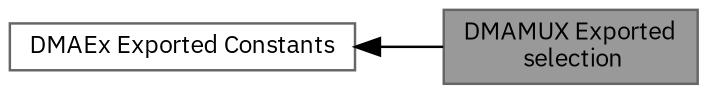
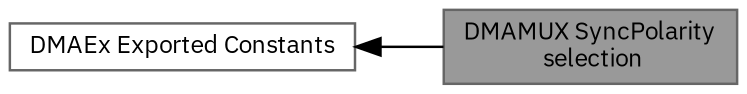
(571, 47) -> (590, 47)
